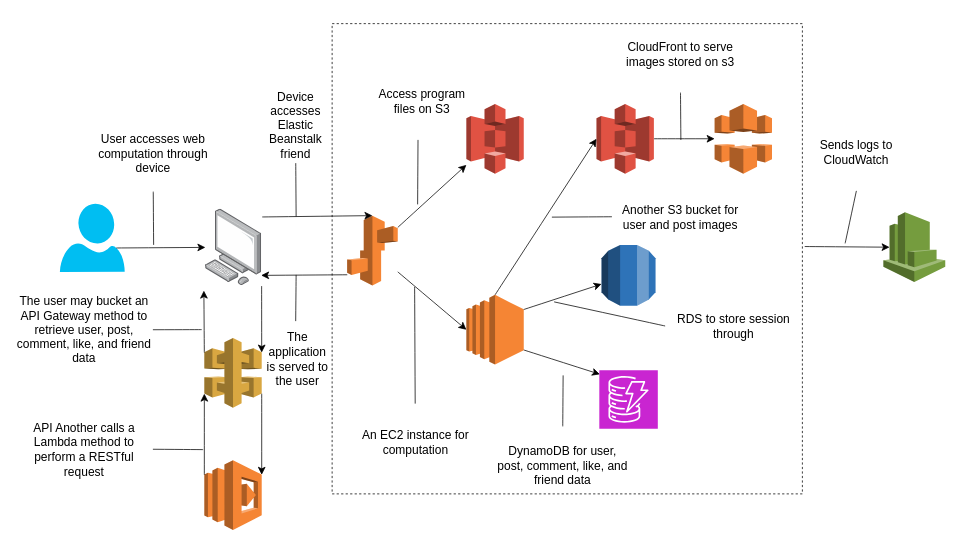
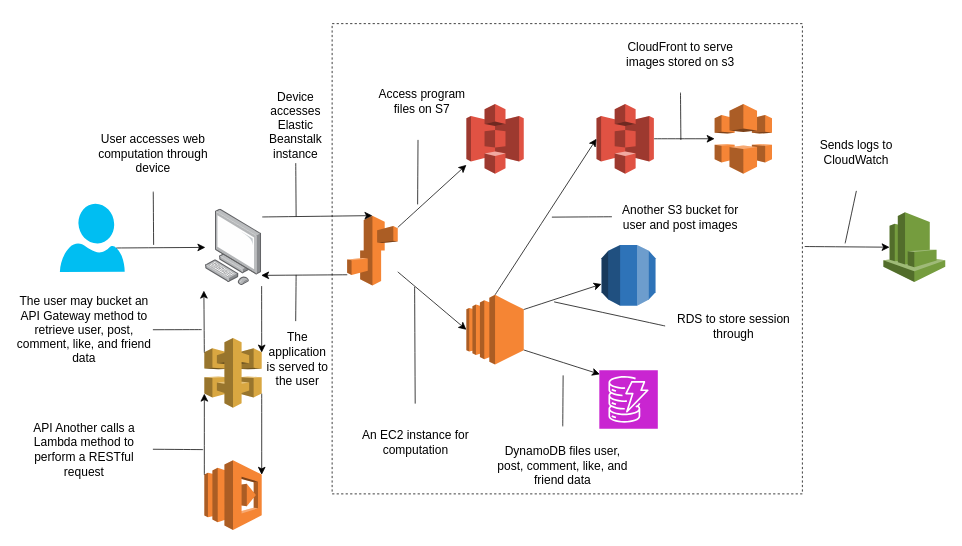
(422, 101) -> (422, 101)
(296, 125) -> (296, 125)
(563, 465) -> (563, 465)
